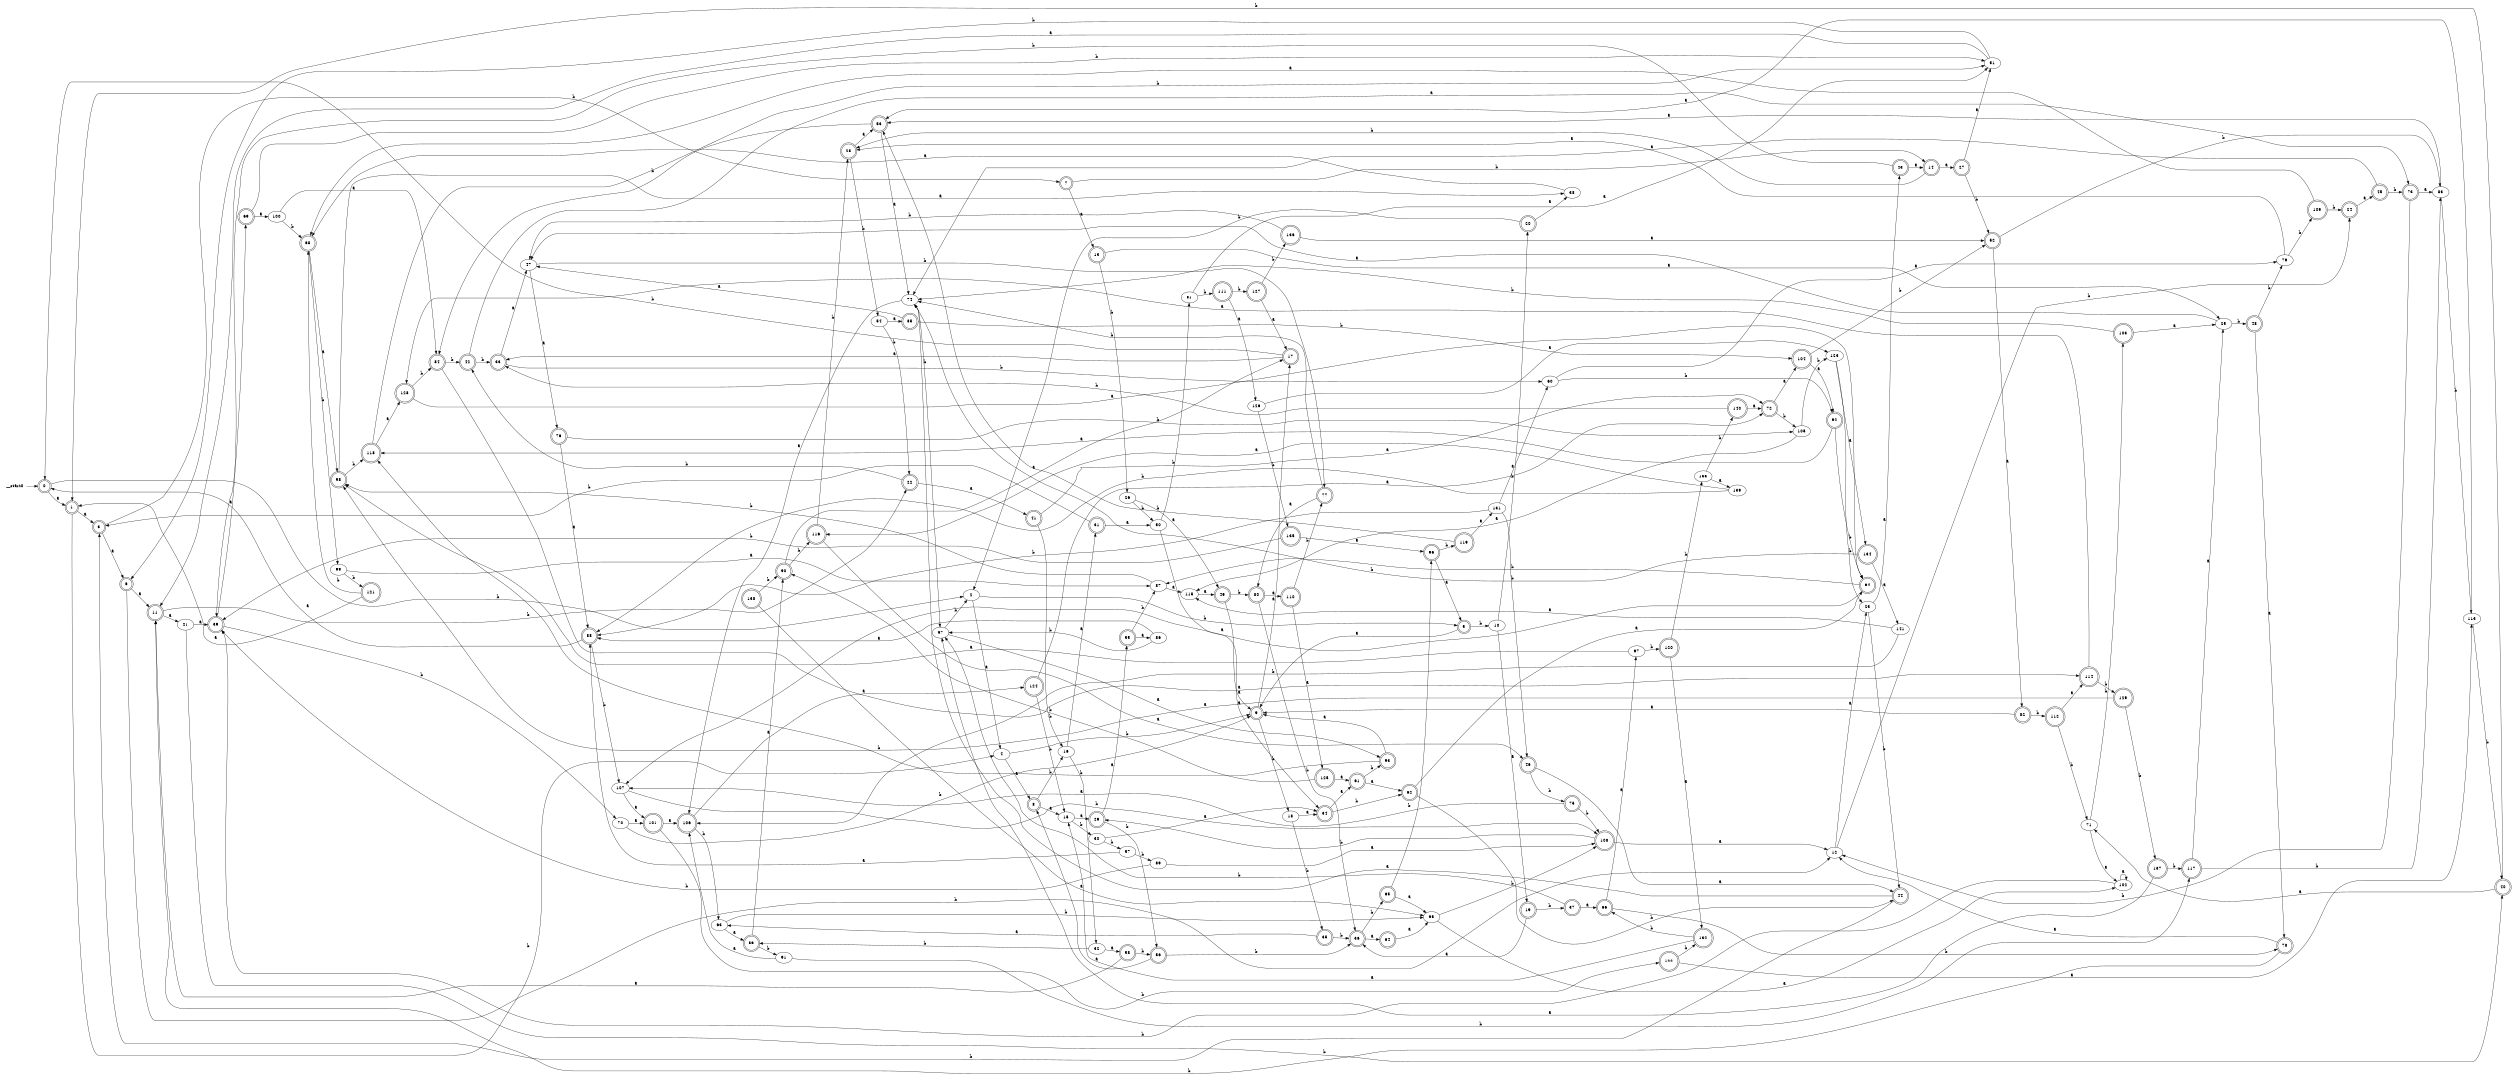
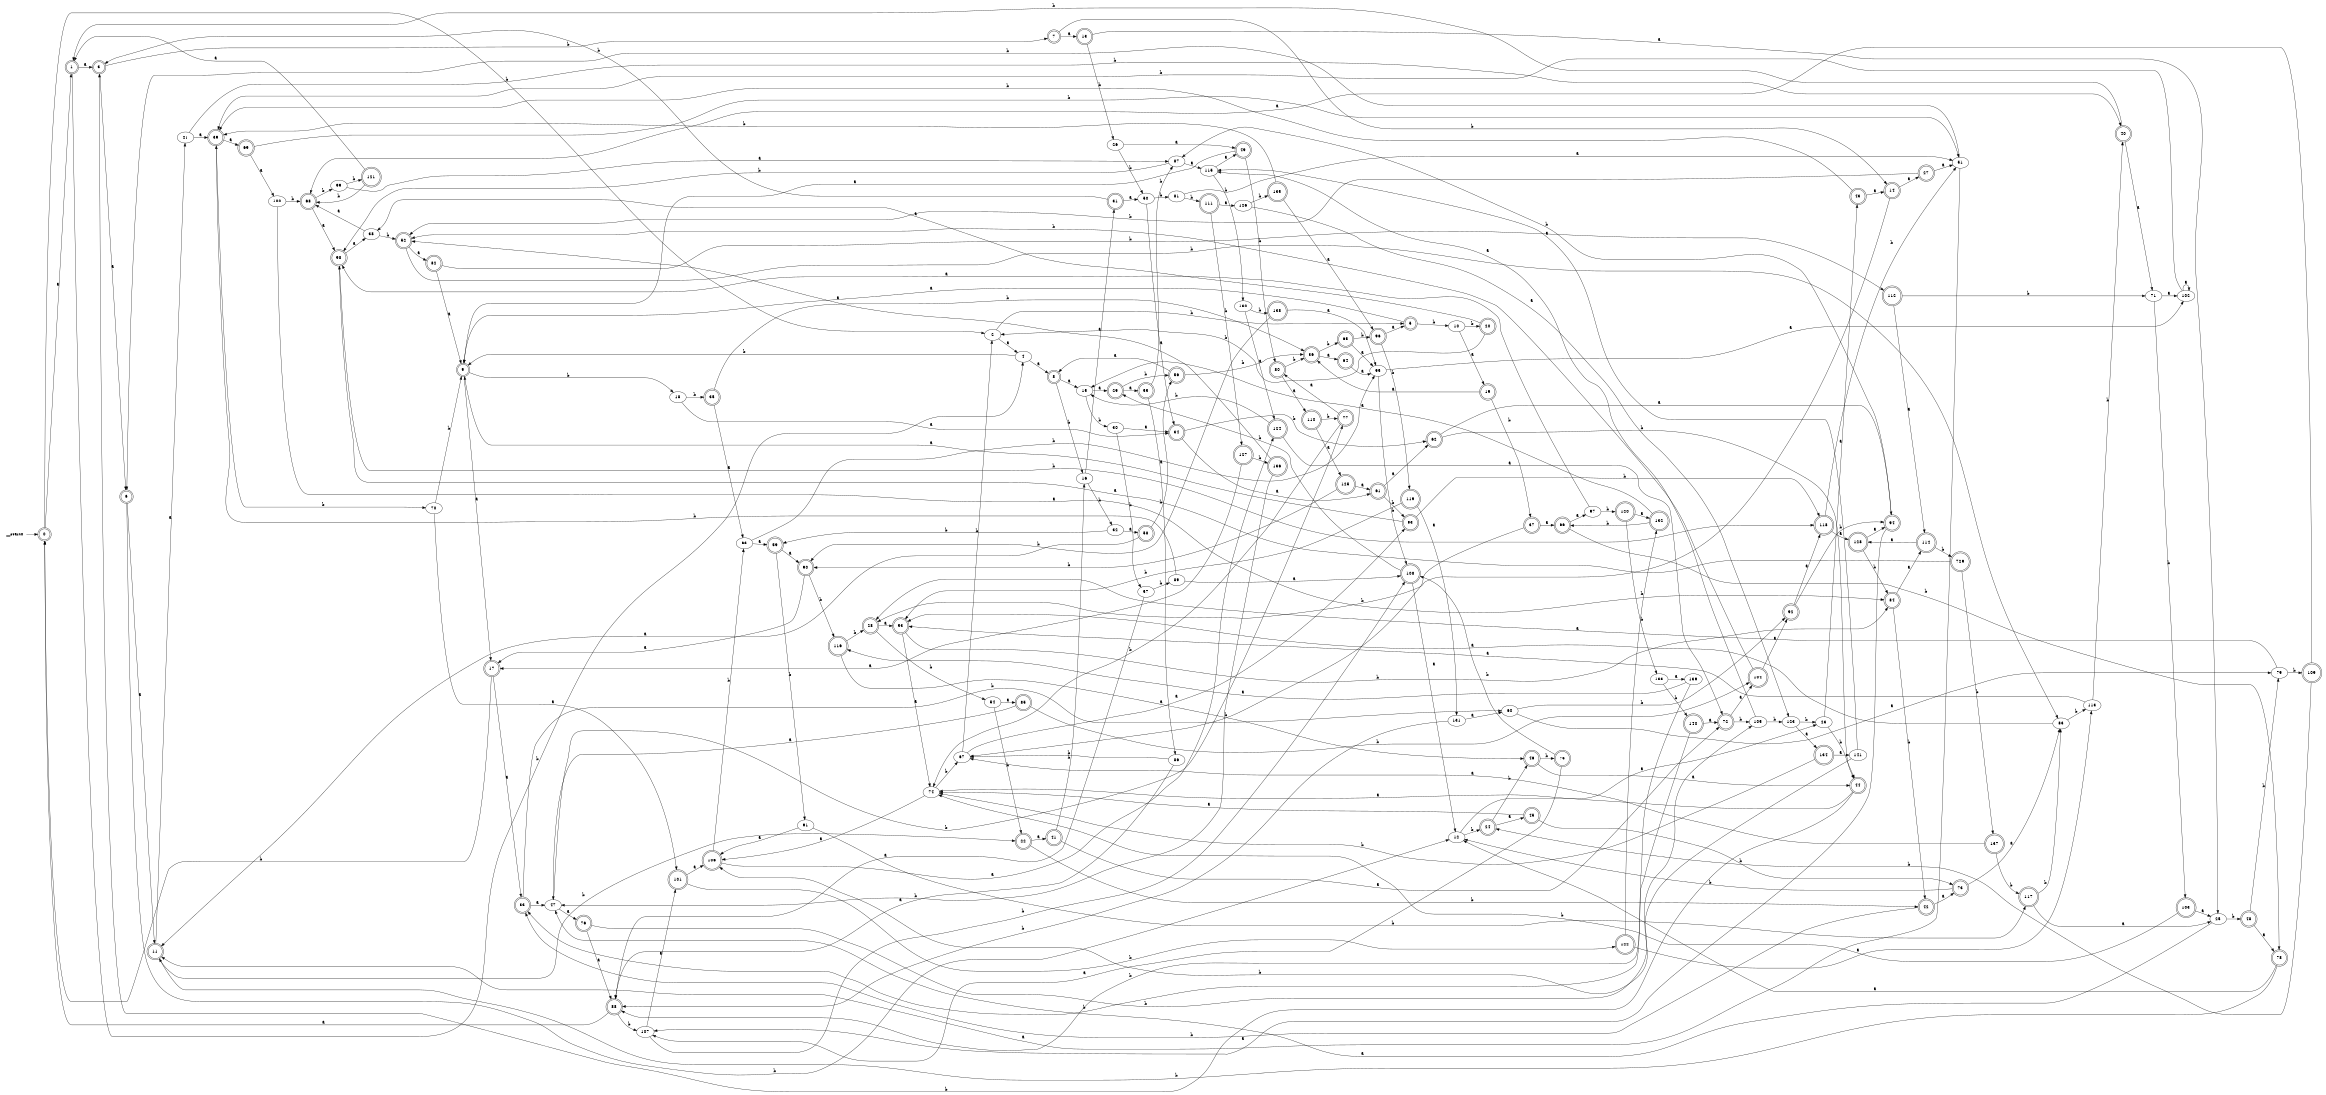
none -> (386, 237)
none -> (1243, 306)
(1515, 627) -> (1510, 793)
(2123, 698) -> (1960, 562)
